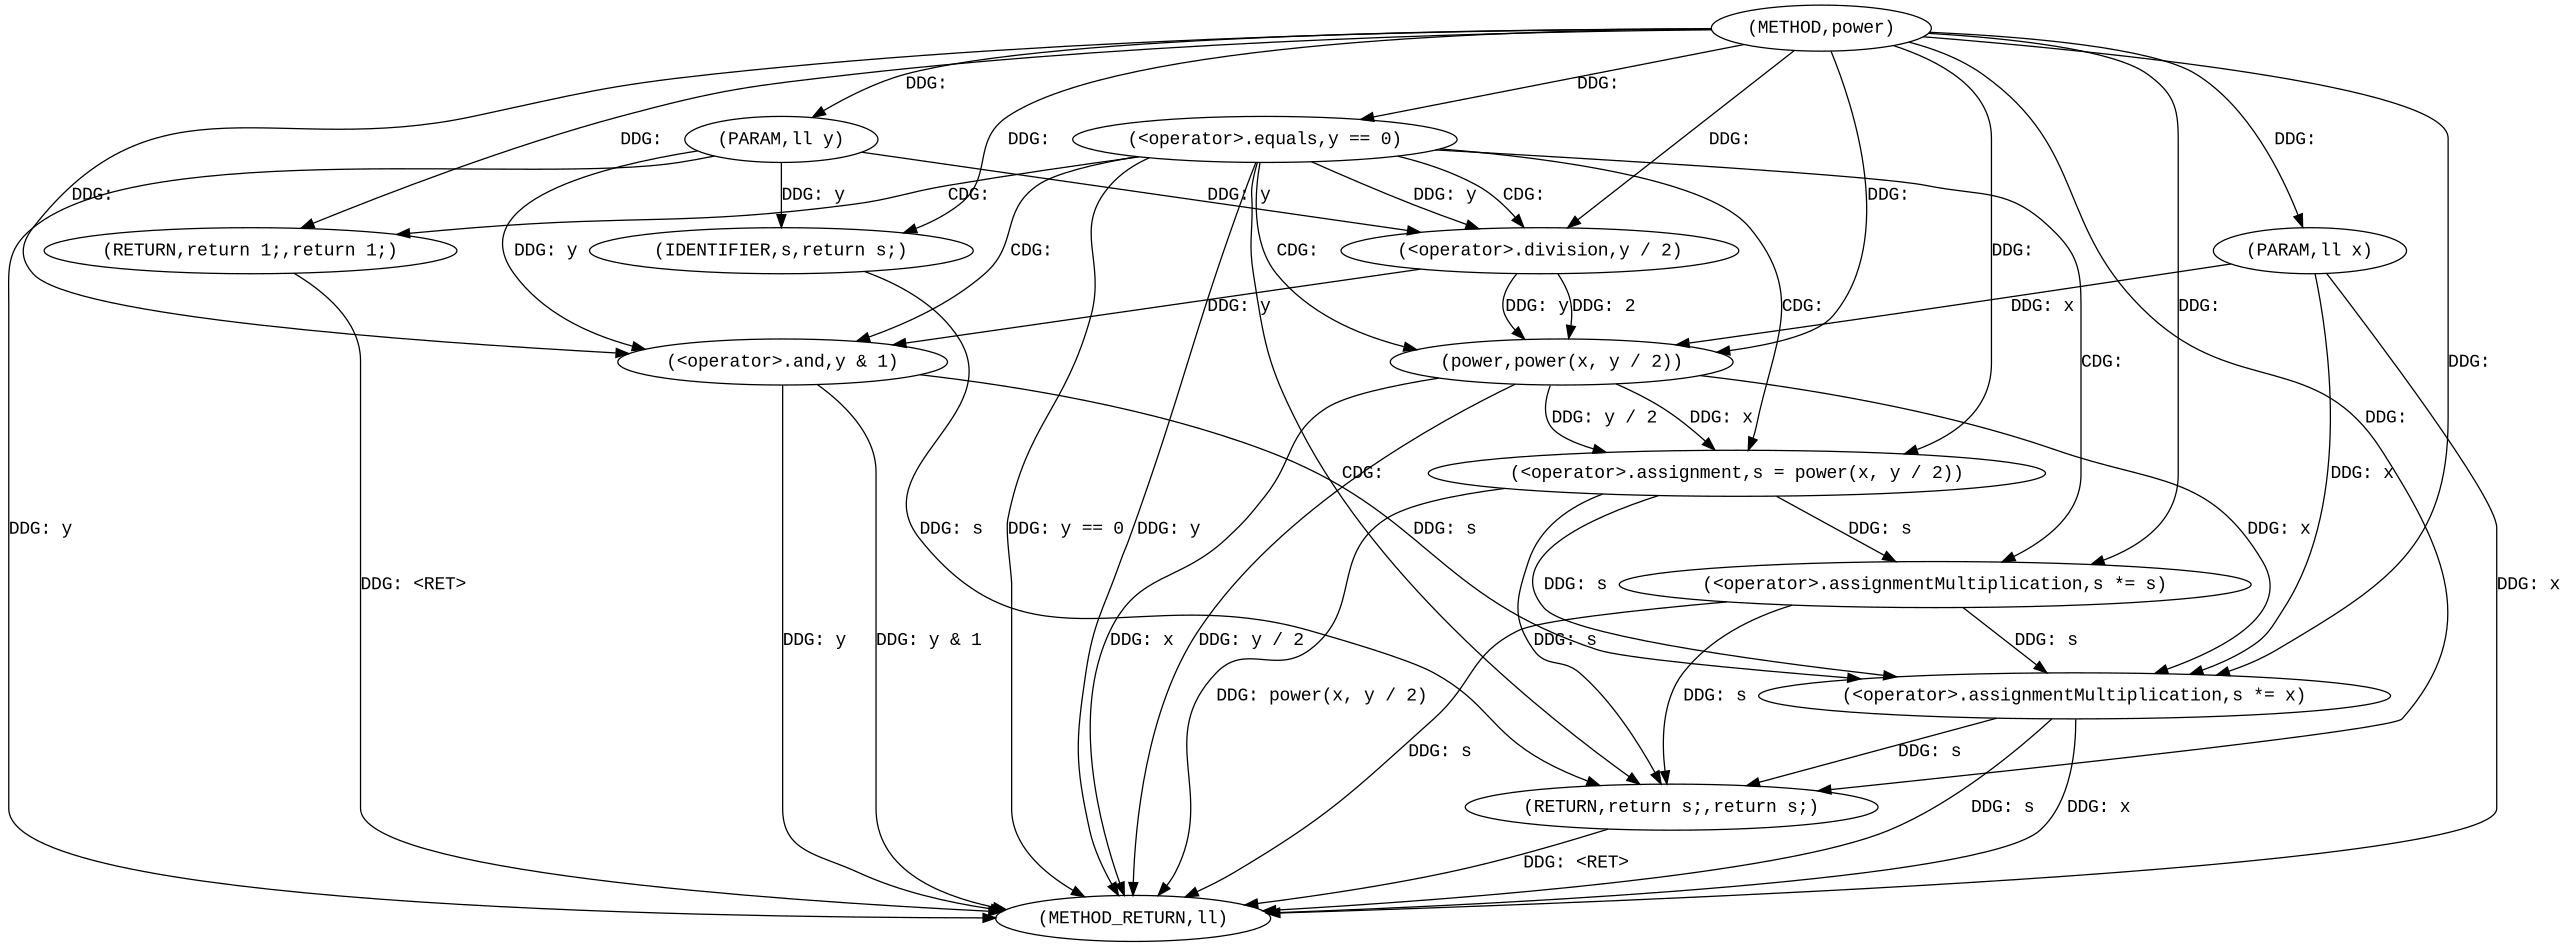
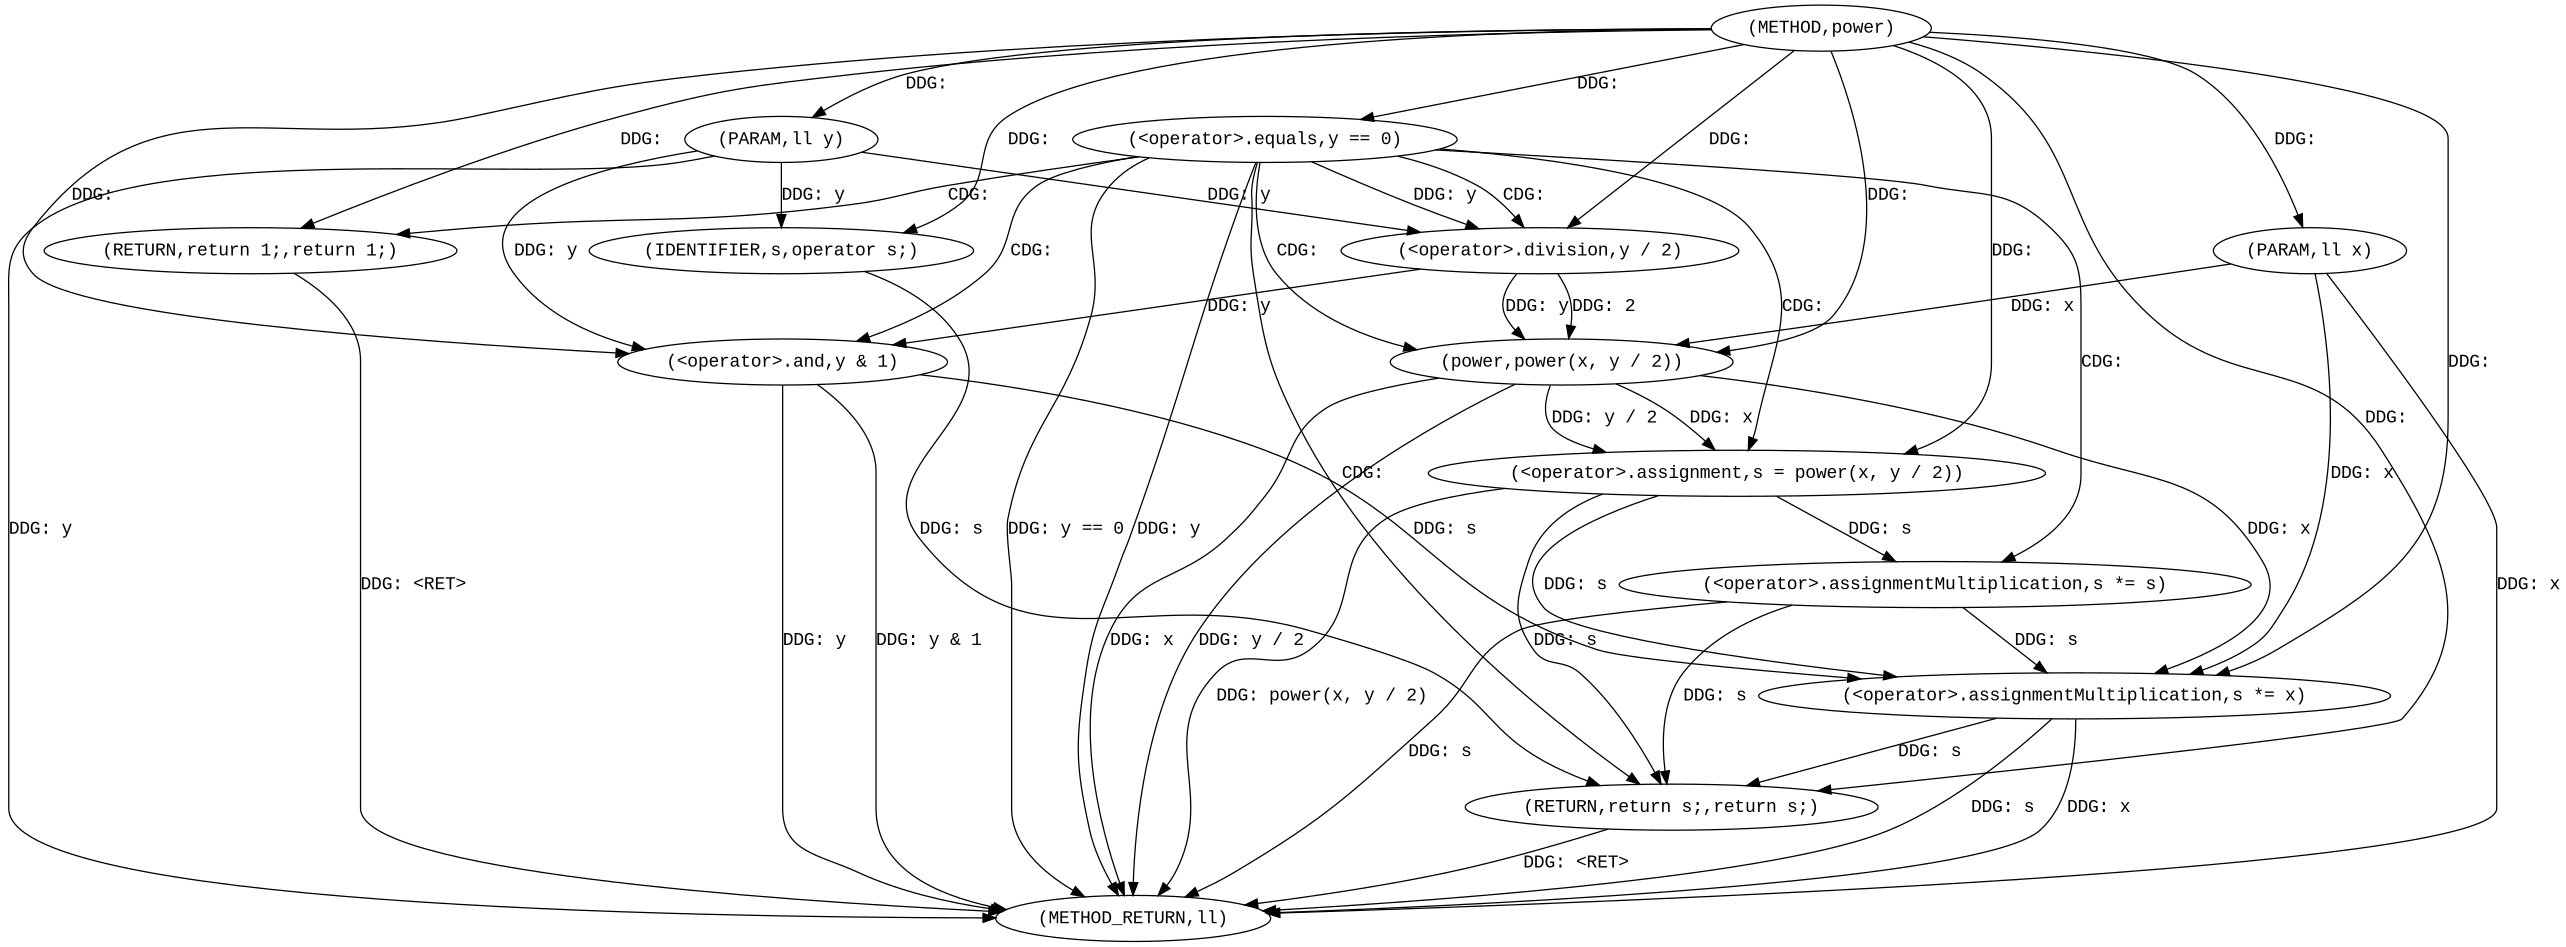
(2178, 217) -> none
(781, 251) -> (781, 251)
